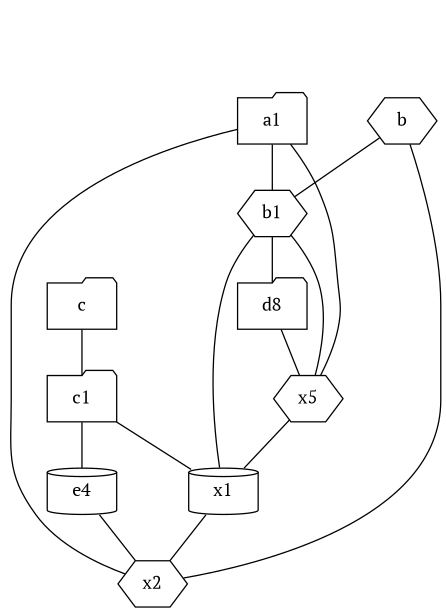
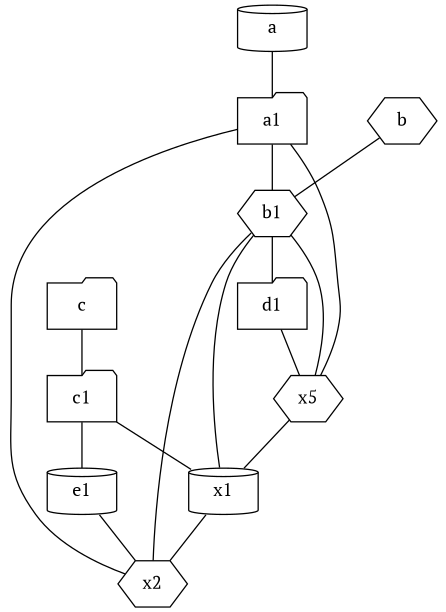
none -> (272, 28)
(272, 306) -> (272, 306)
(433, 438) -> (176, 388)
(82, 491) -> (82, 491)
